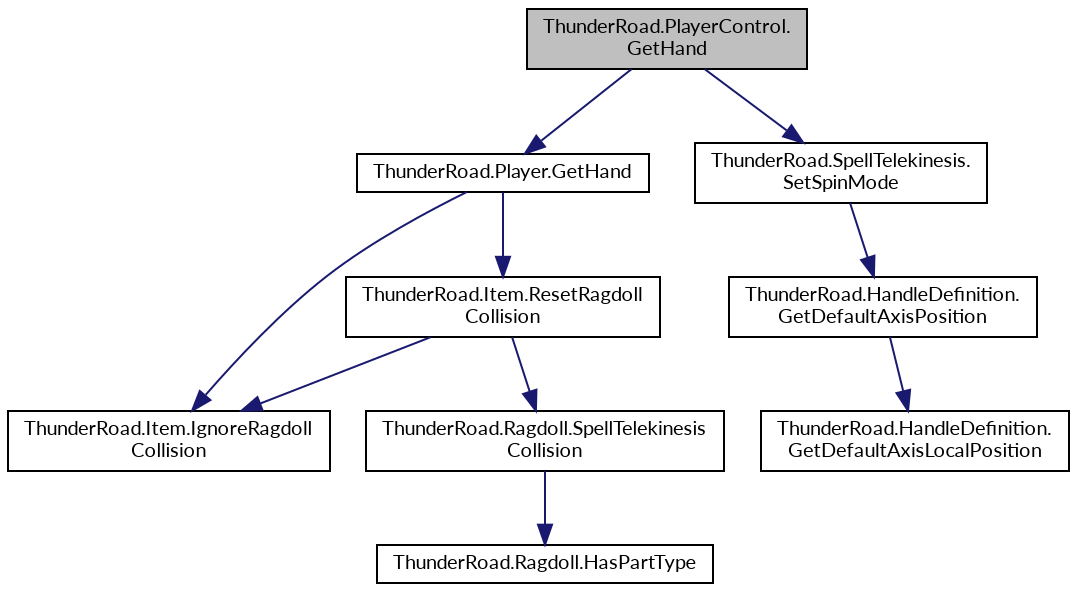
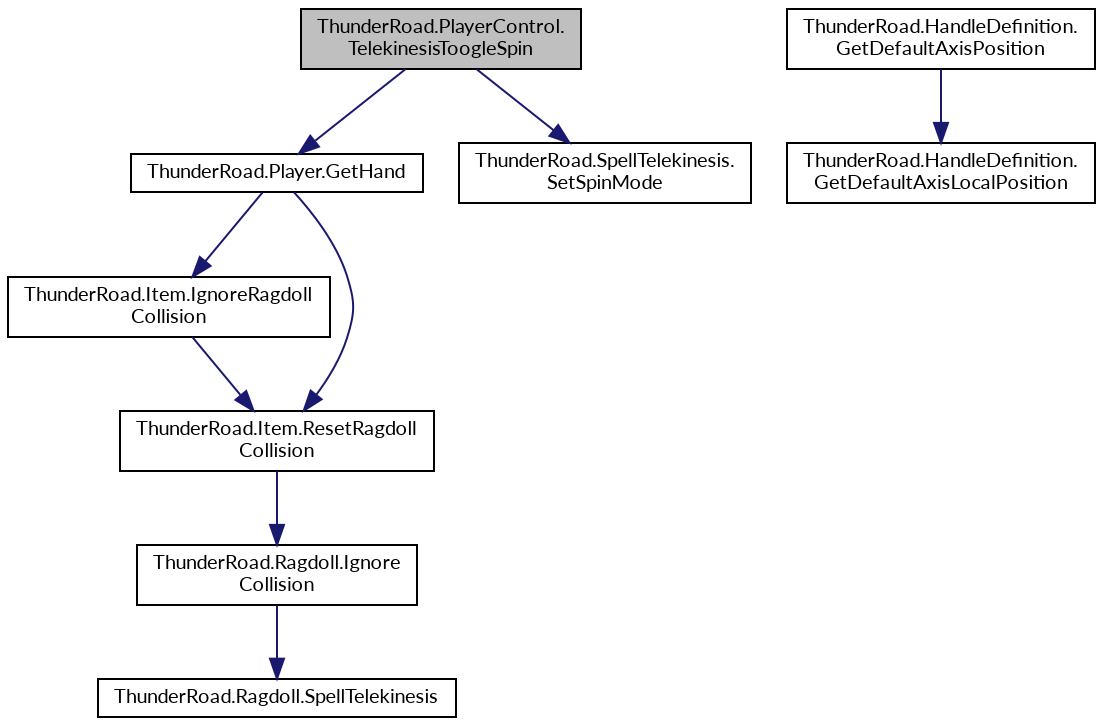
(667, 39) -> (441, 39)
(859, 230) -> none
(345, 370) -> (216, 366)
(545, 441) -> (277, 575)
(545, 564) -> (277, 698)
